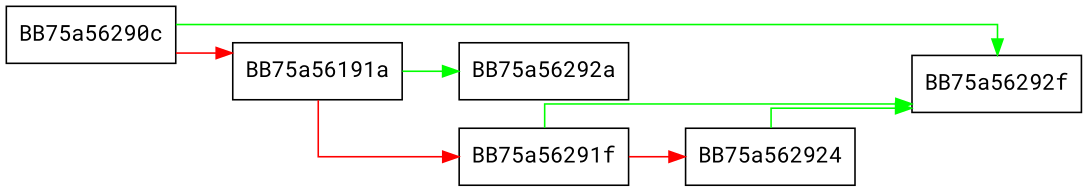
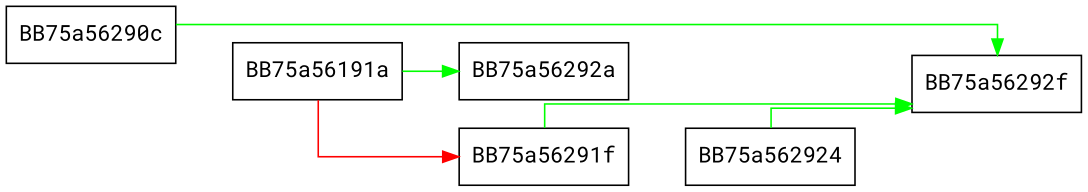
(196, 53) -> none
(649, 157) -> none
